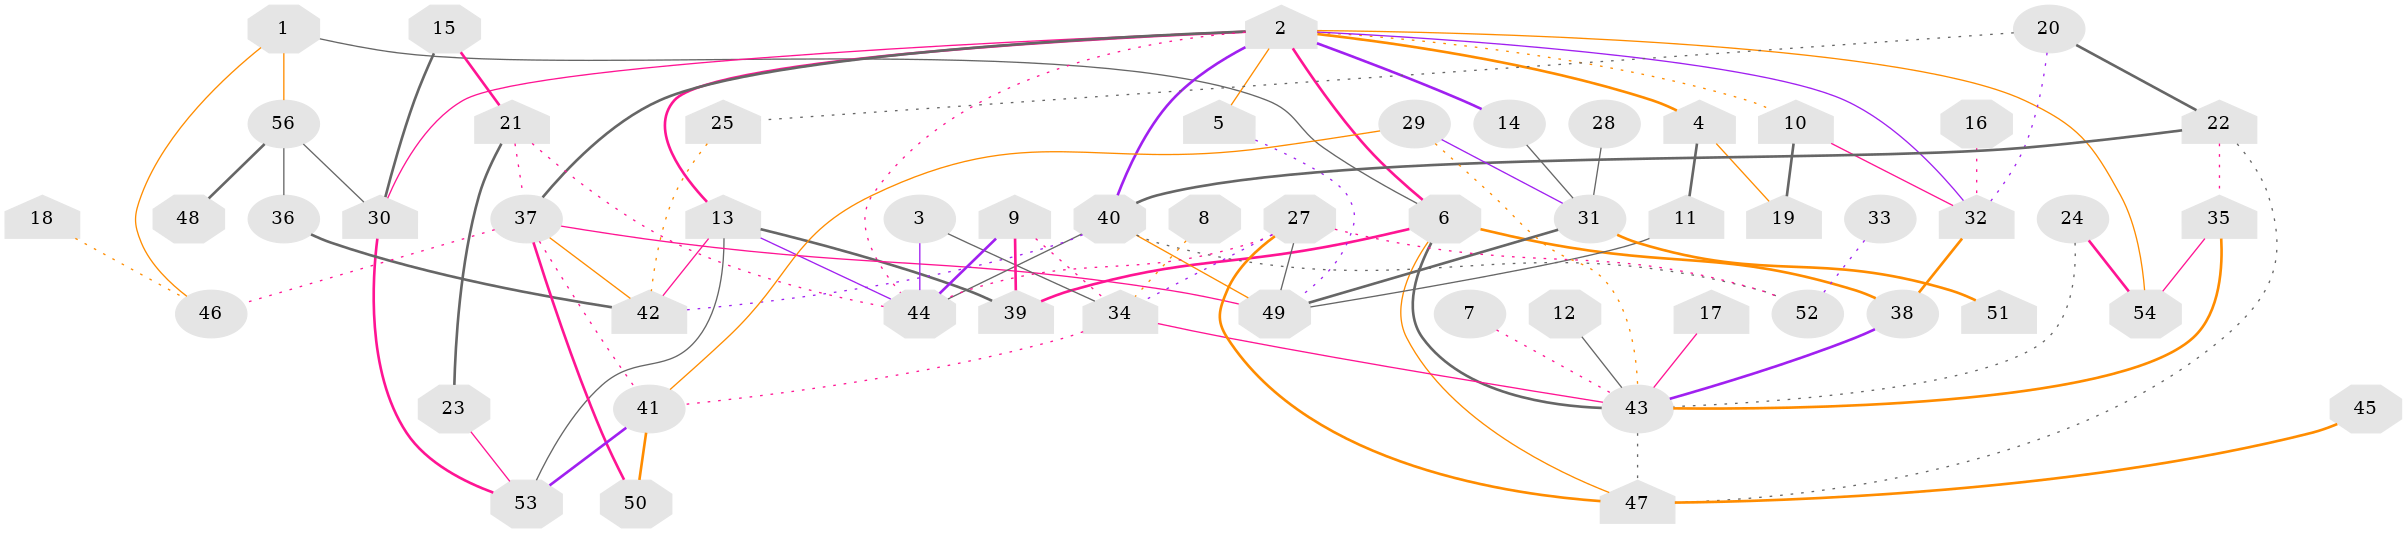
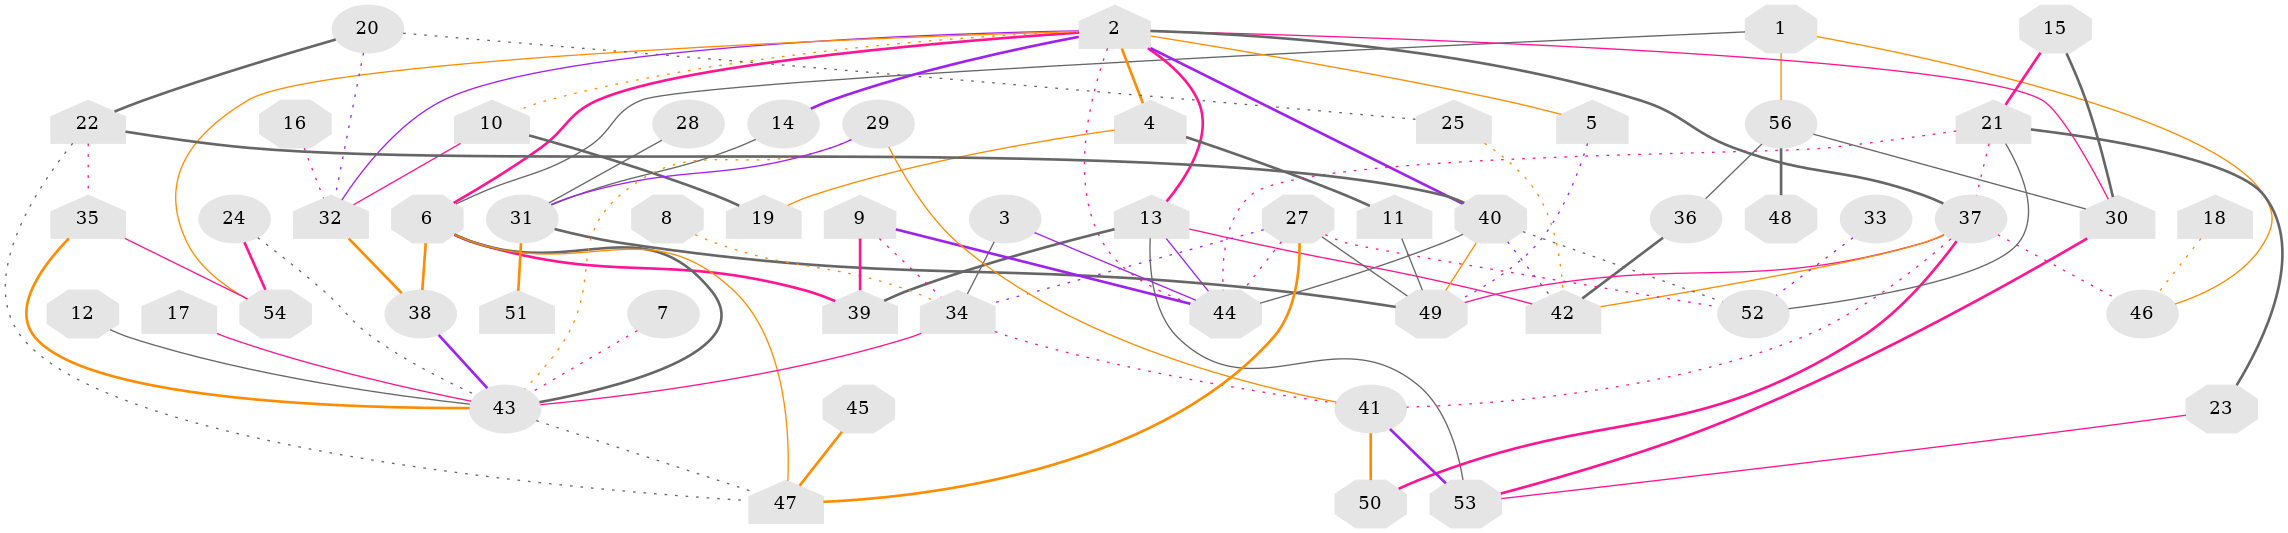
none -> (1959, 275)
